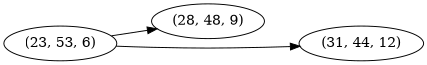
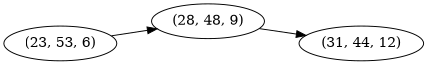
(203, 48) -> (278, 31)
